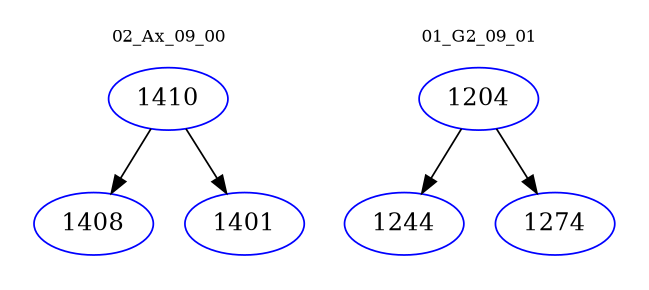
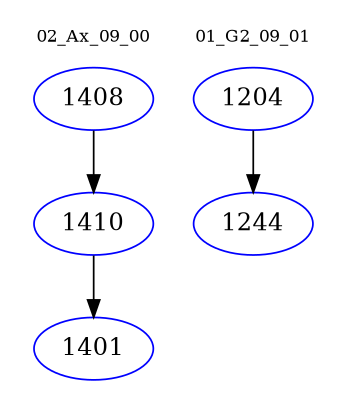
(136, 153) -> (94, 153)
(555, 224) -> none
